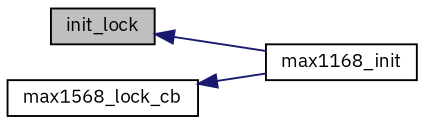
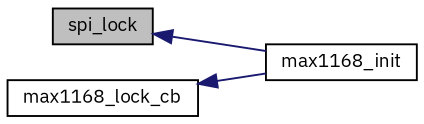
(103, 26) -> (103, 26)
(103, 98) -> (103, 98)
